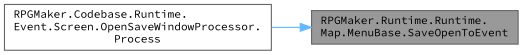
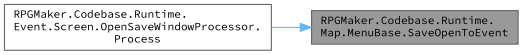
(415, 27) -> (415, 27)
